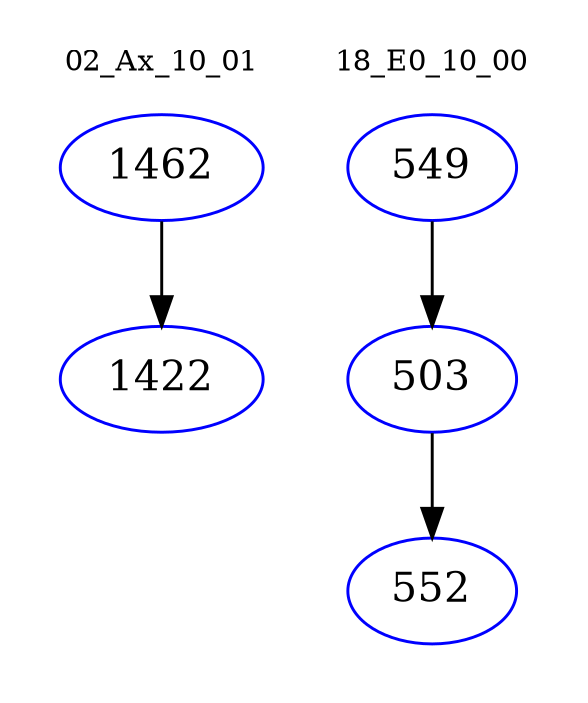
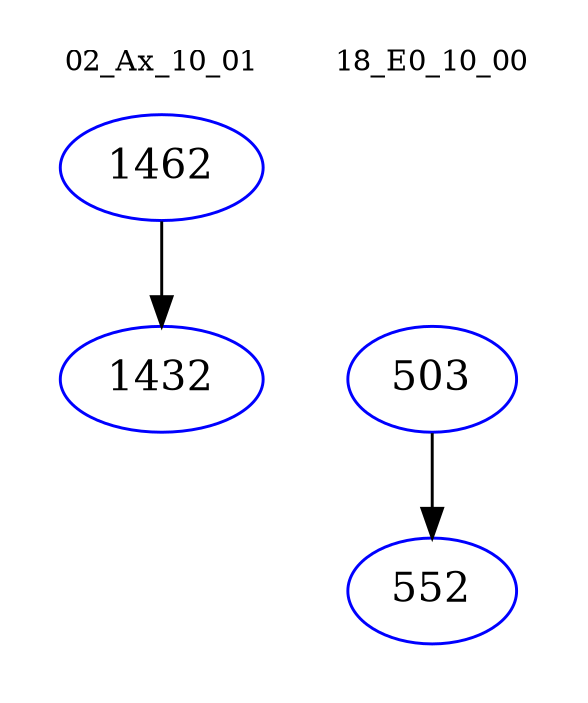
(432, 168) -> none
(162, 379) -> (162, 379)
